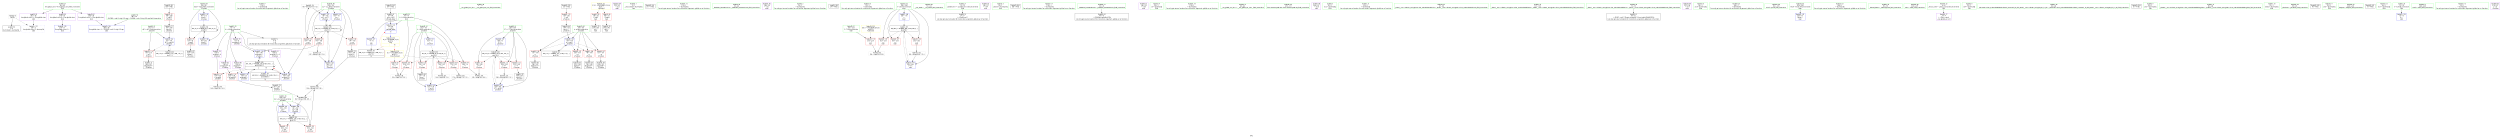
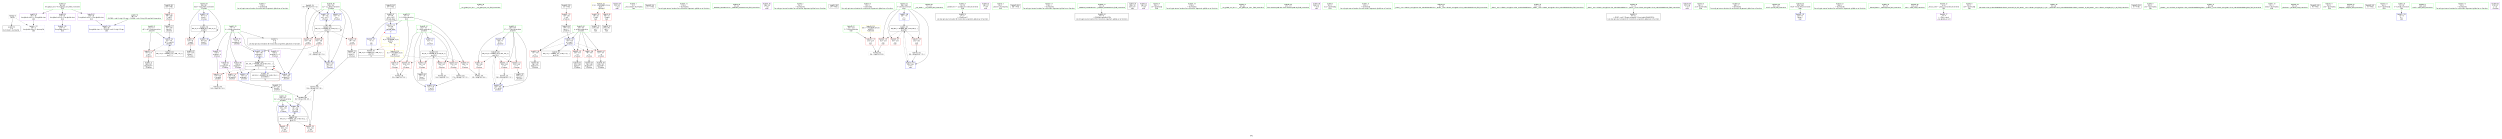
none -> (1132, 6)
